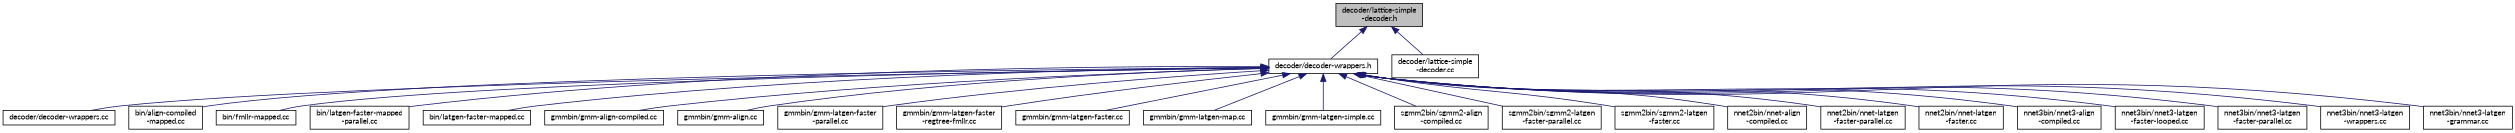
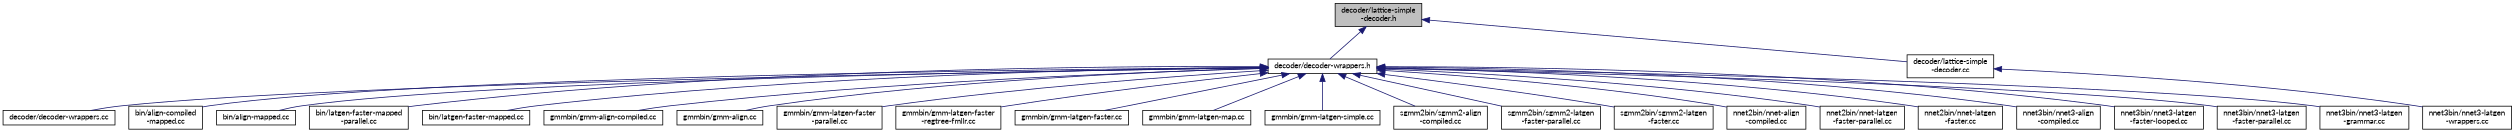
(1841, 90) -> (2213, 83)
(256, 118) -> (256, 118)
